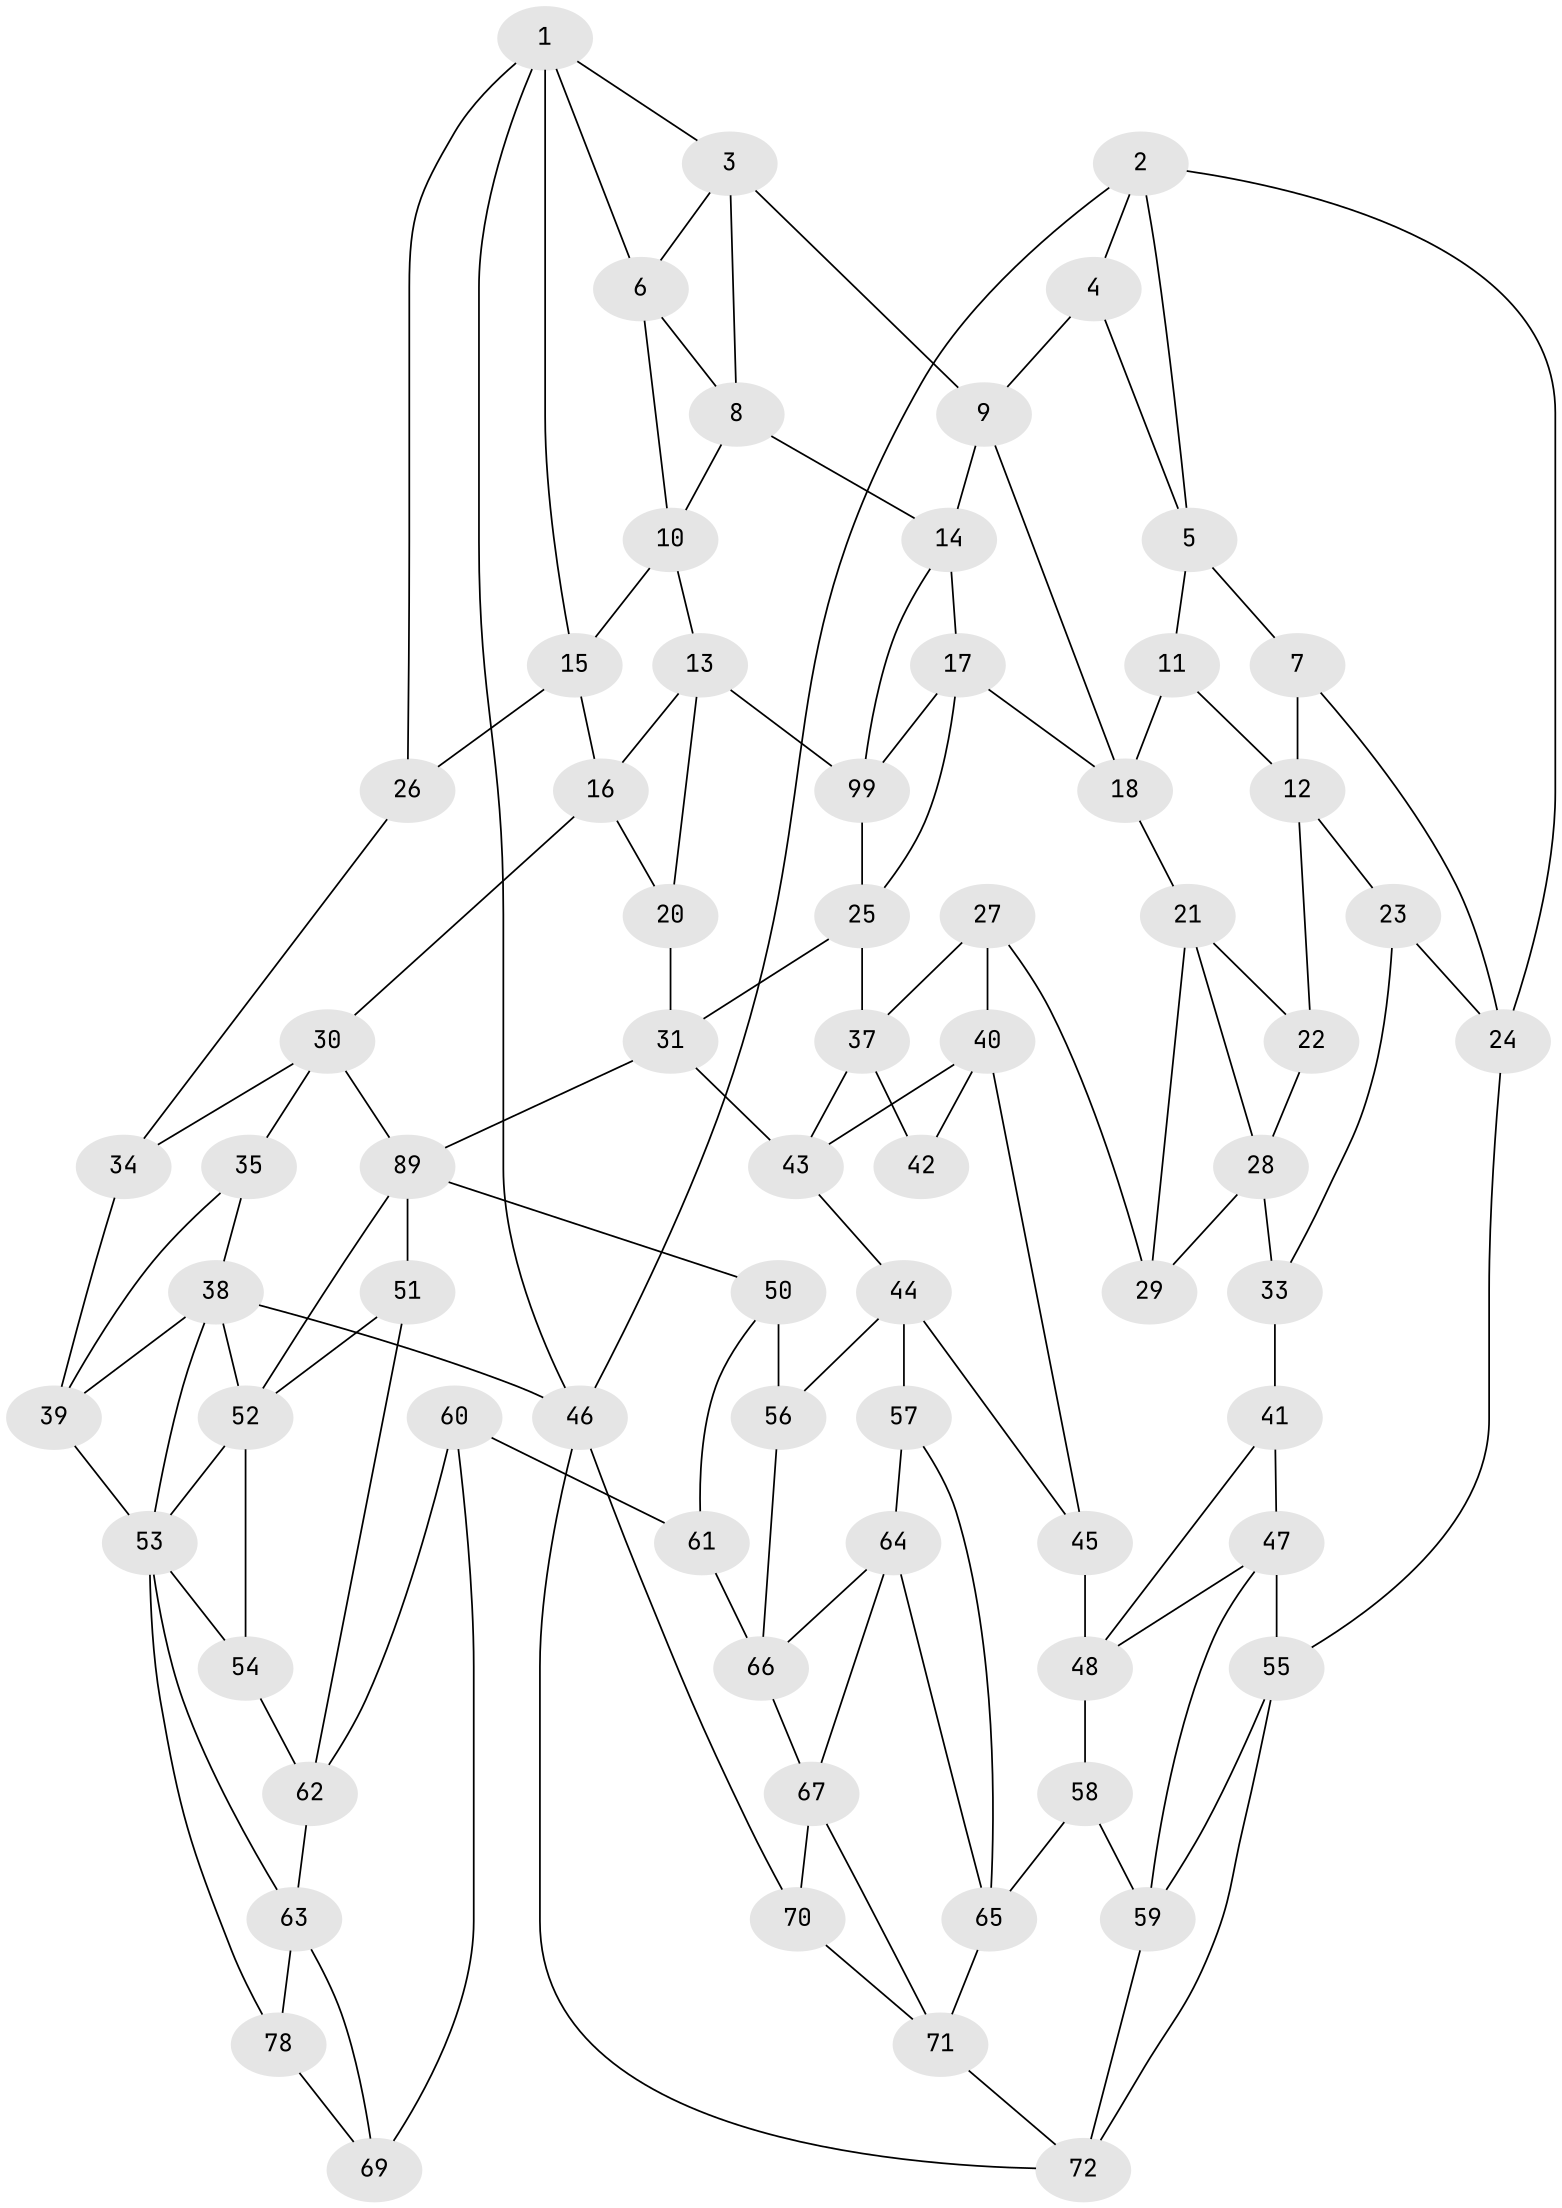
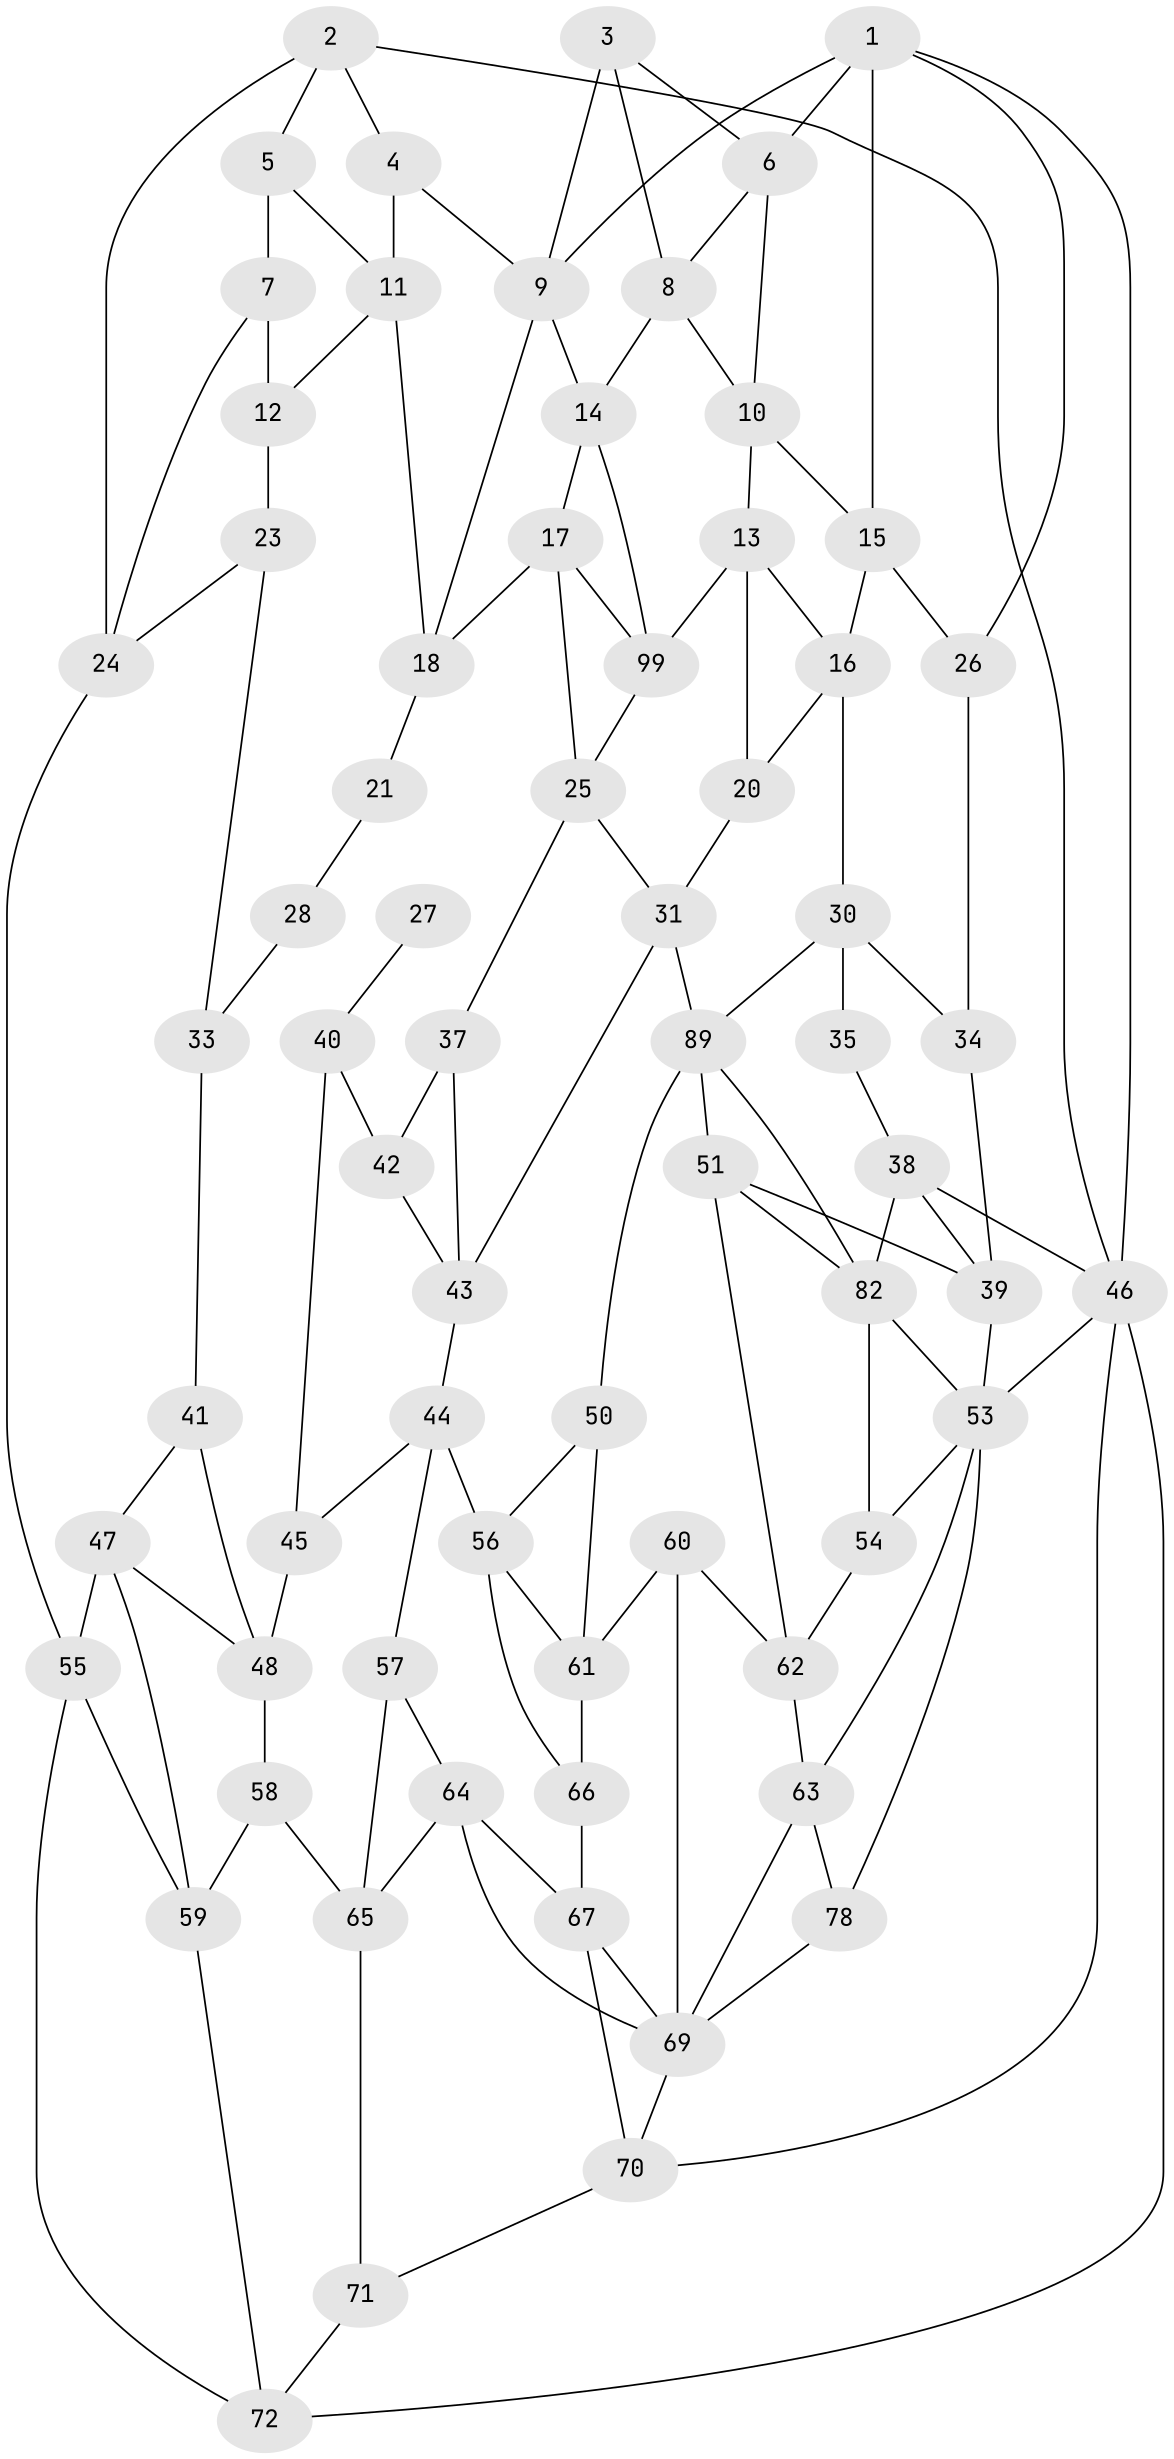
(637, 101) -> (690, 146)
(1142, 414) -> (394, 227)
(925, 979) -> none
(1311, 1042) -> none
(901, 1098) -> (423, 1229)
(136, 1283) -> (854, 1227)
(1150, 1292) -> none
(175, 1416) -> (1050, 1355)
(246, 1418) -> (869, 1292)
none -> (534, 1606)
(827, 1606) -> (520, 1952)
(877, 1919) -> (630, 1982)
none -> (654, 2107)
